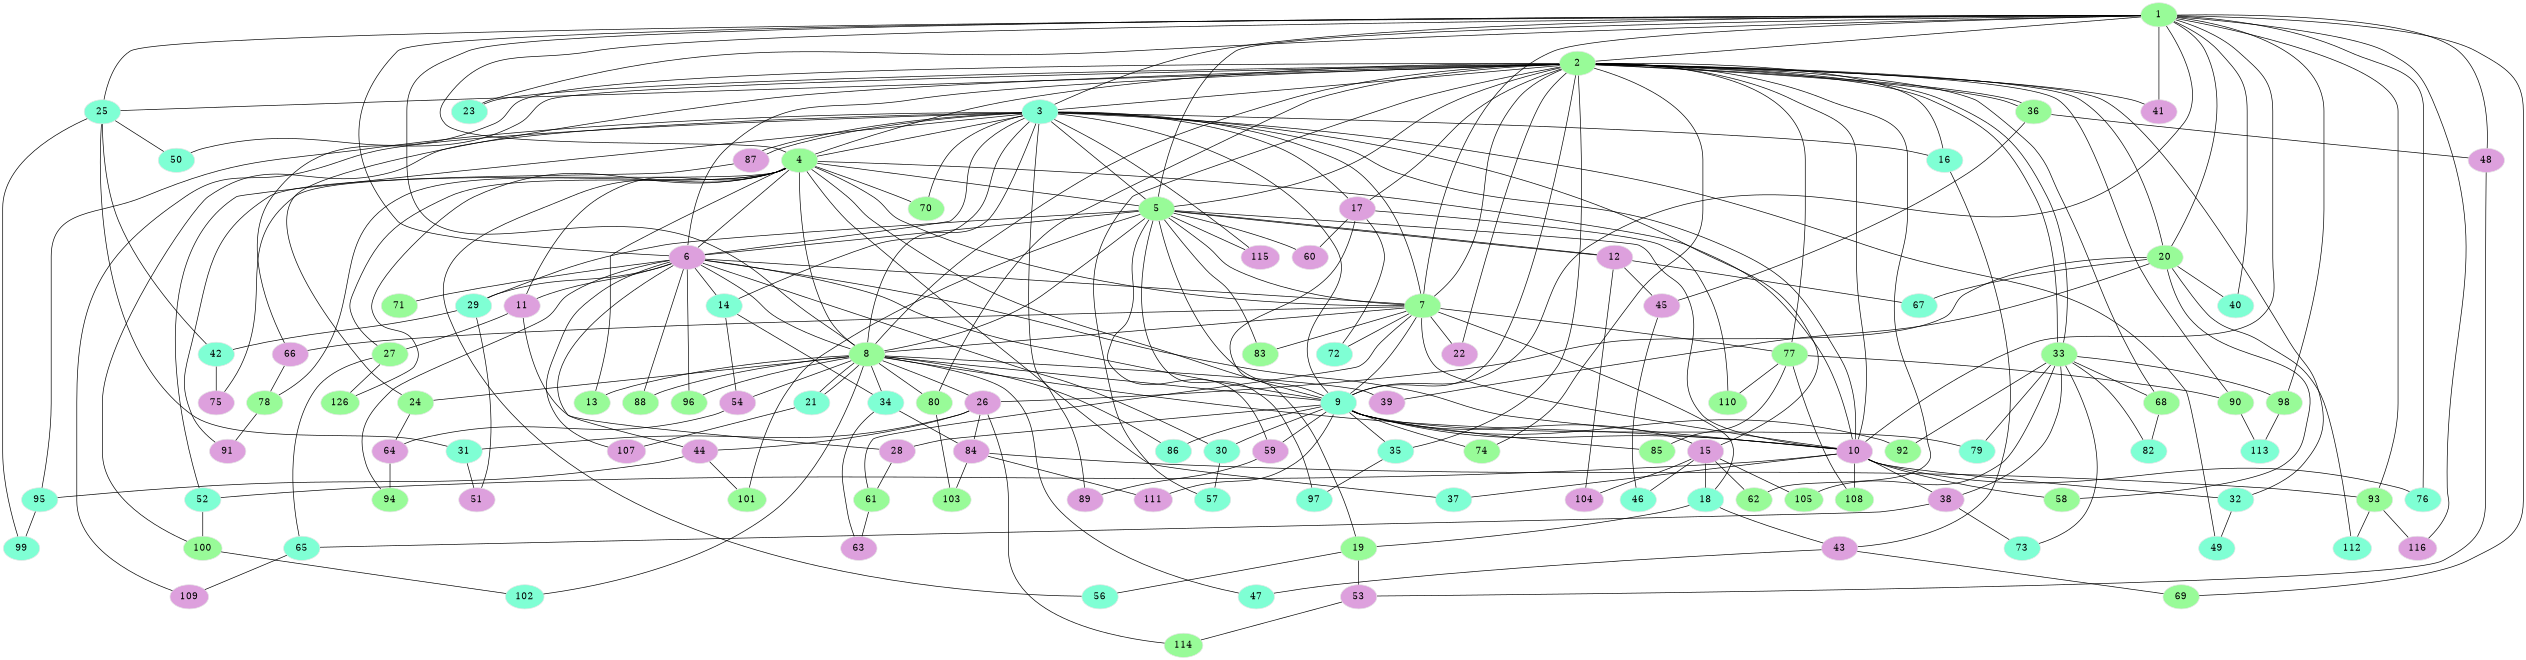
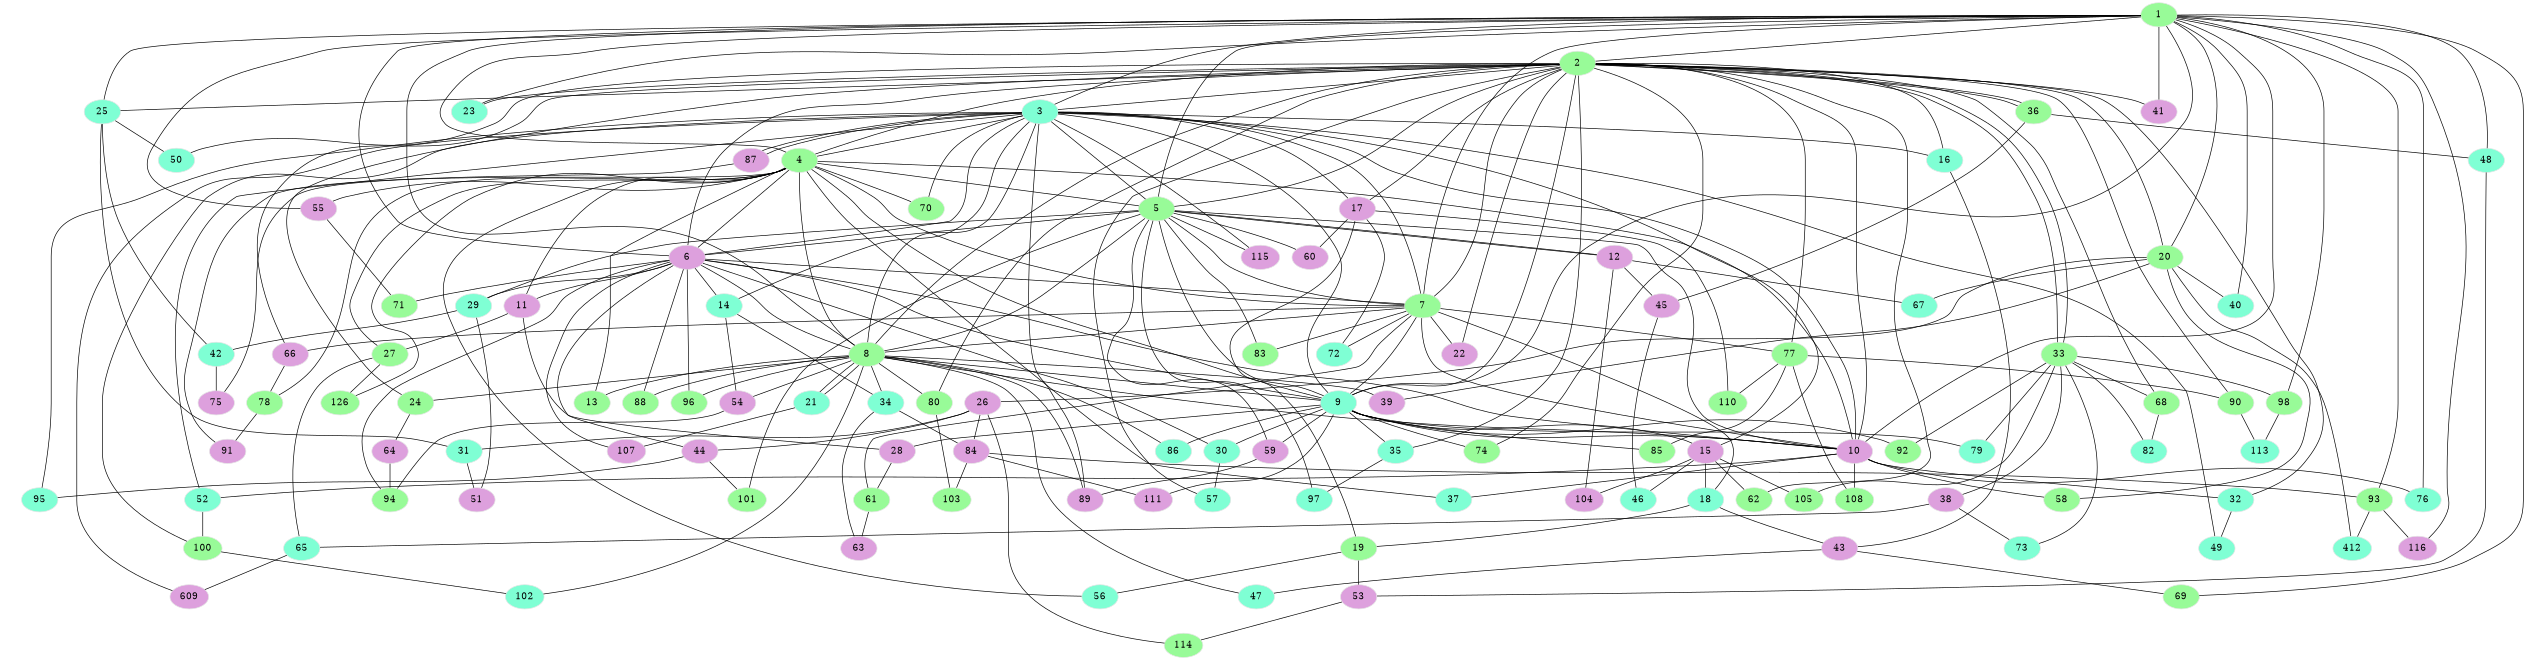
(2486, 160) -> (2486, 160)
none -> (319, 209)
(926, 377) -> (1019, 385)
(556, 428) -> (549, 423)
(1900, 476) -> none
(22, 548) -> none
(2352, 548) -> (2352, 548)
(189, 597) -> (189, 597)
